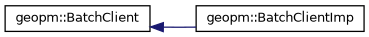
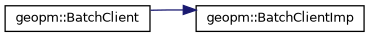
(180, 27) -> (167, 10)
